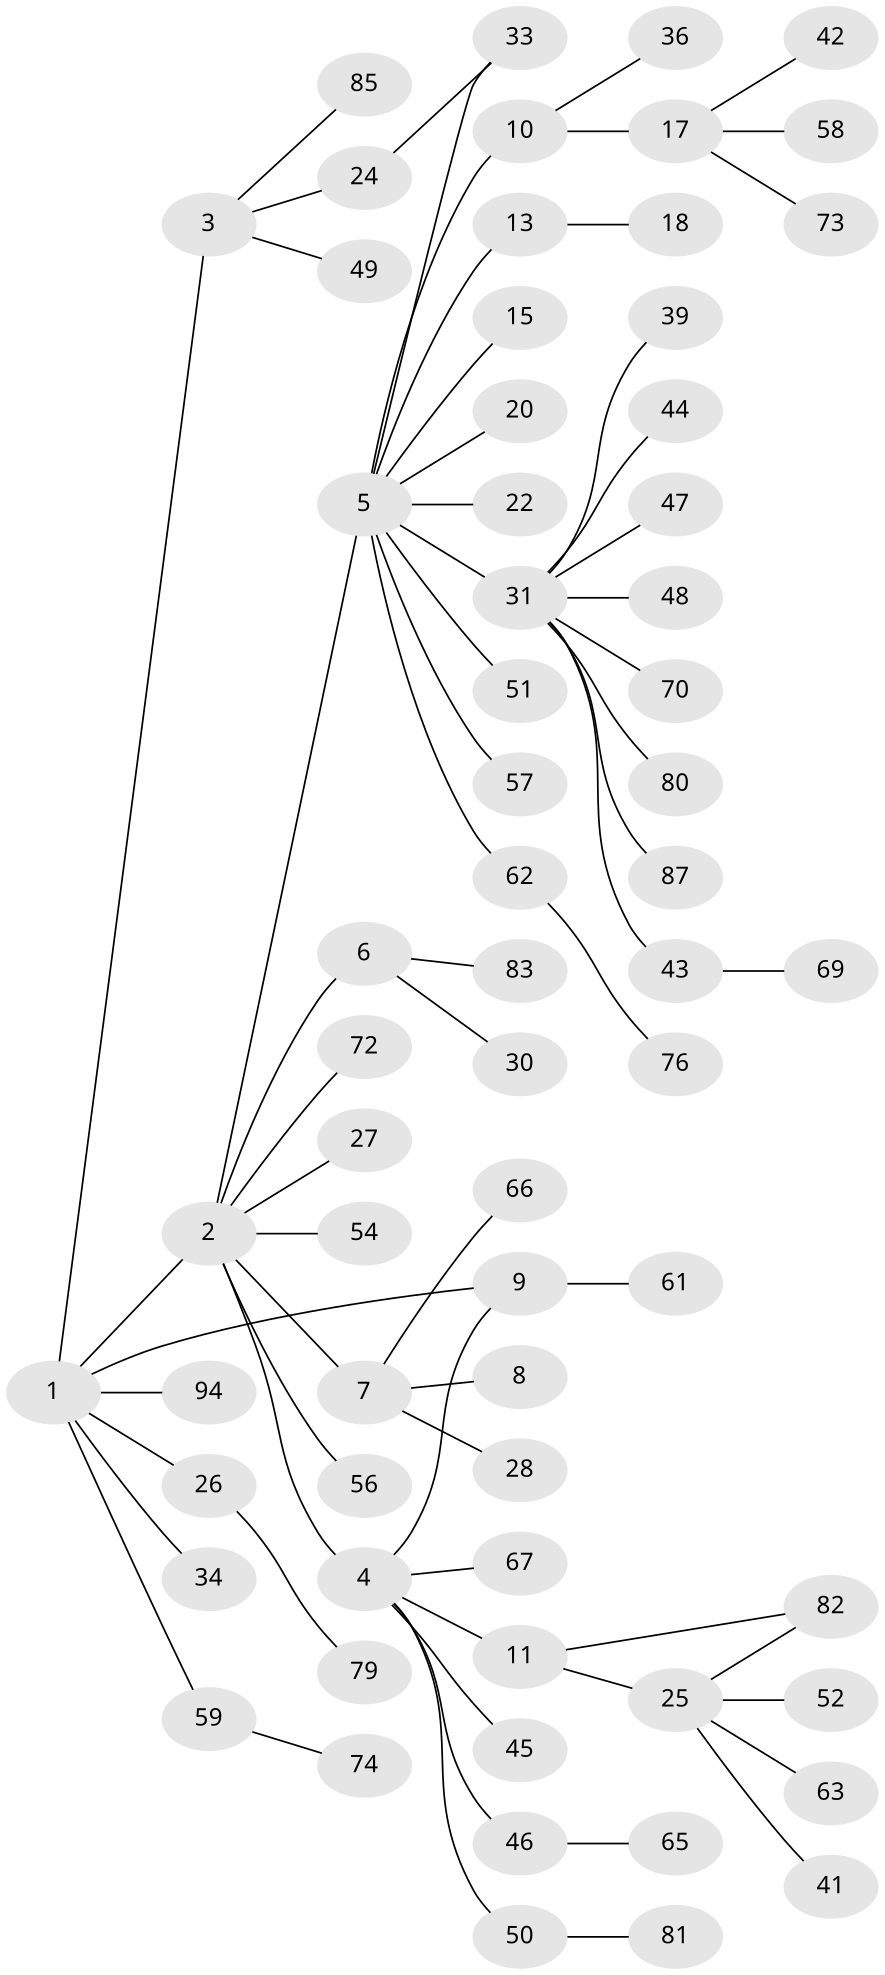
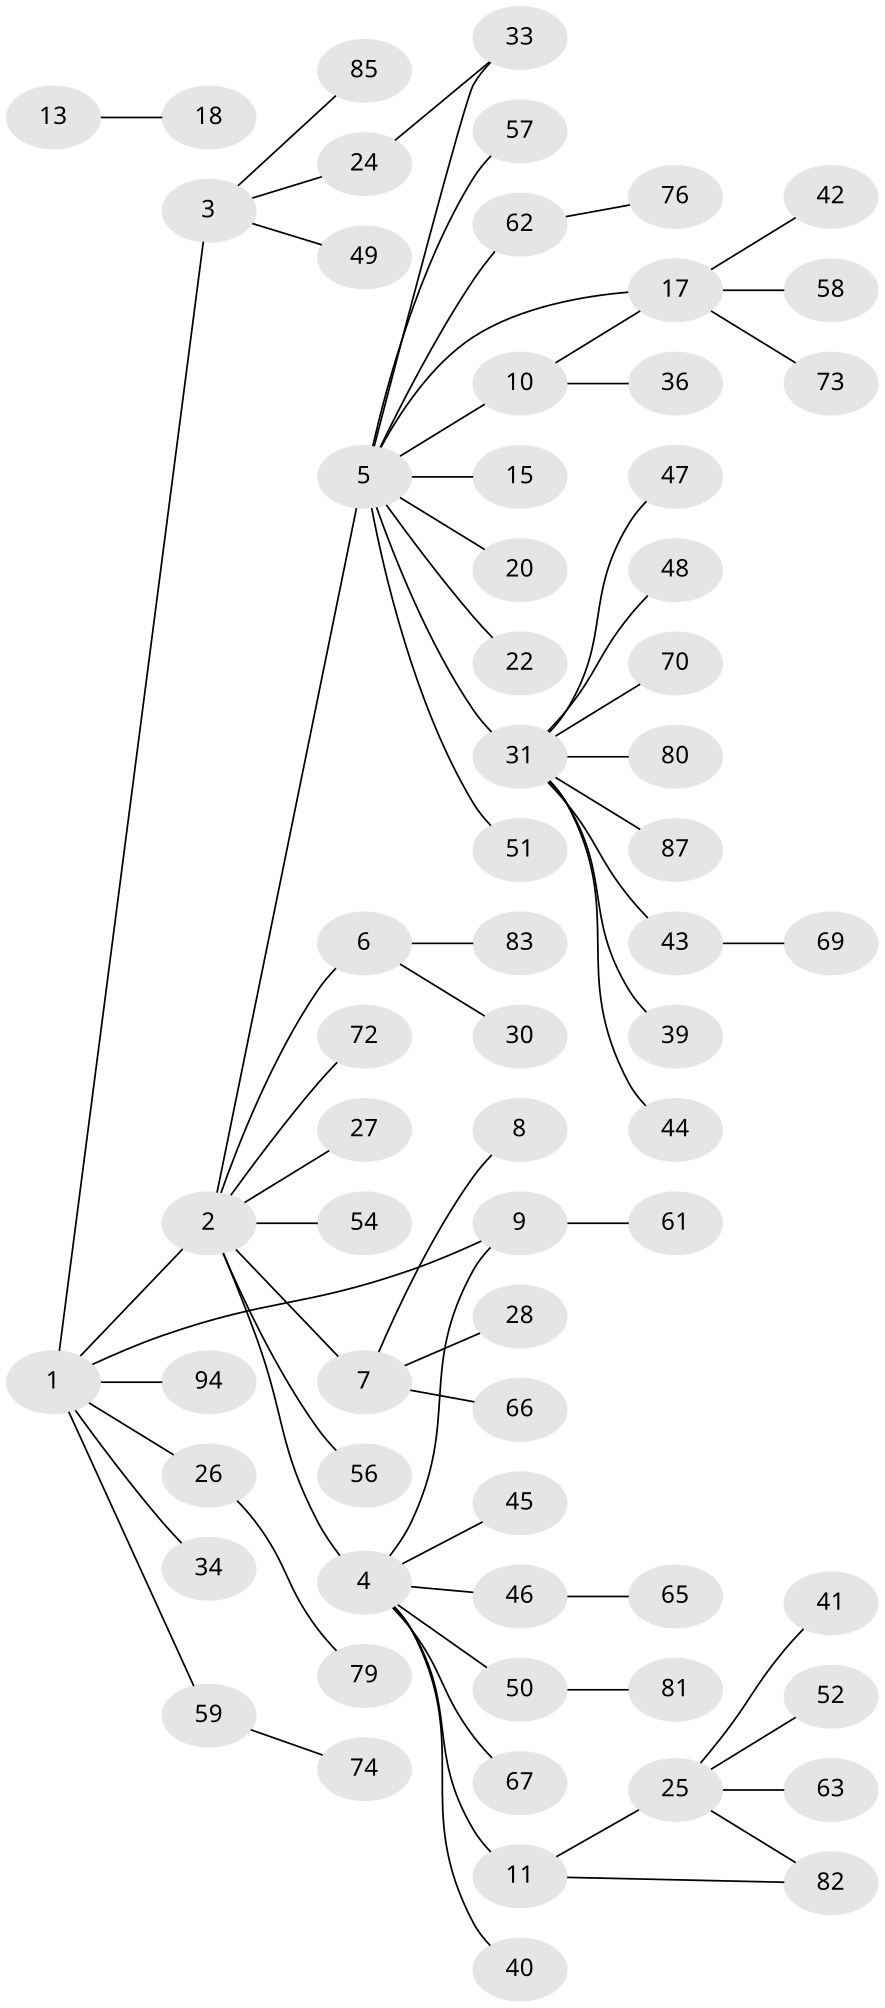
(425, 357) -> (481, 333)
none -> (520, 1970)
